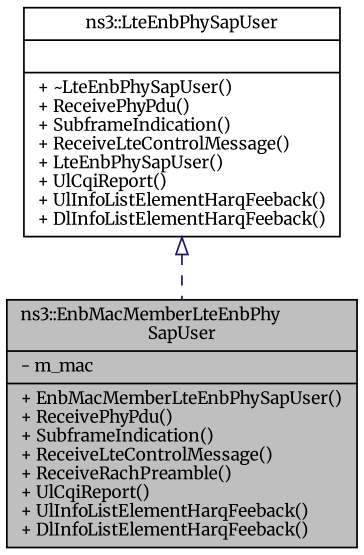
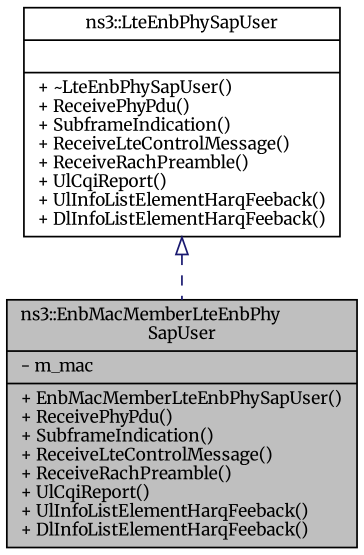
(131, 163) -> (144, 163)
